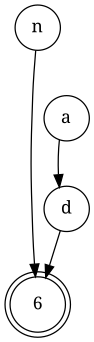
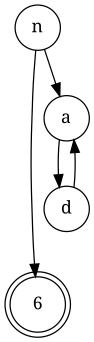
none -> (50, 67)
(55, 248) -> (75, 170)
